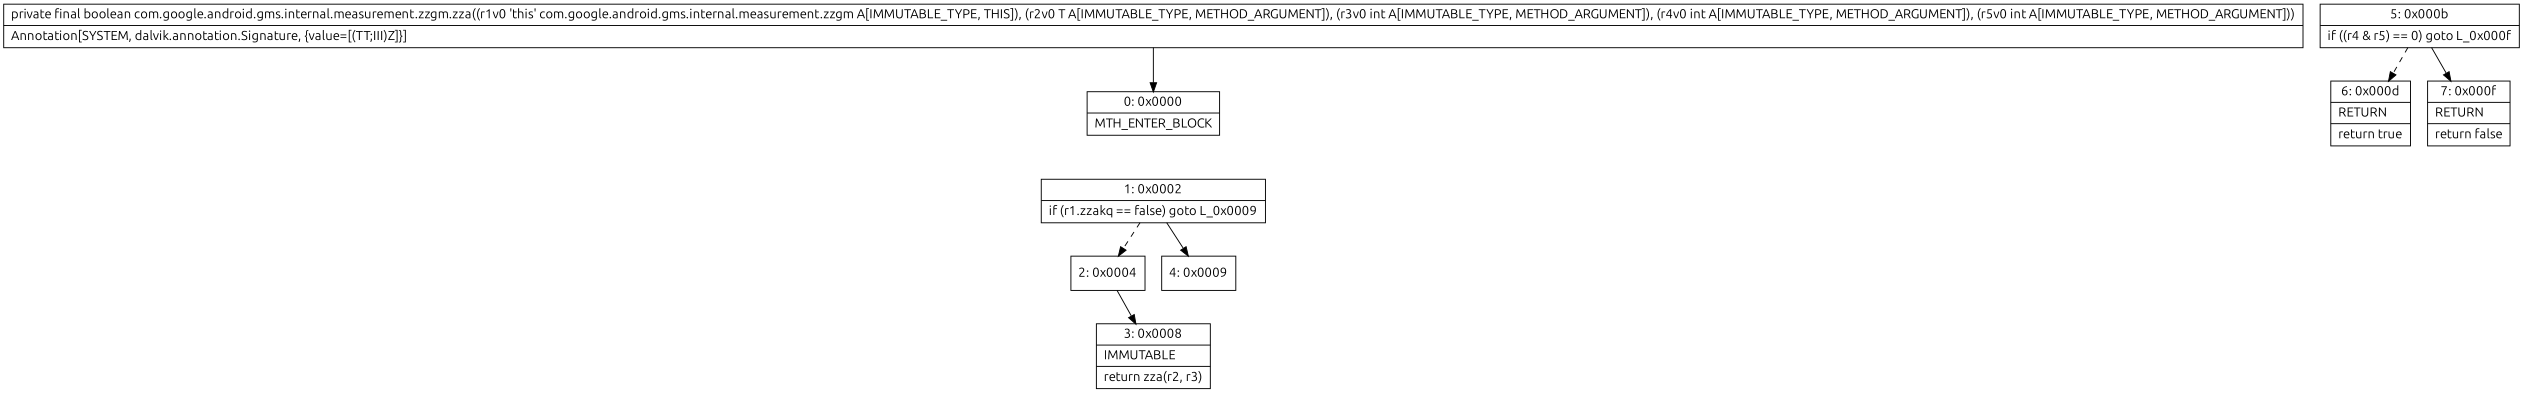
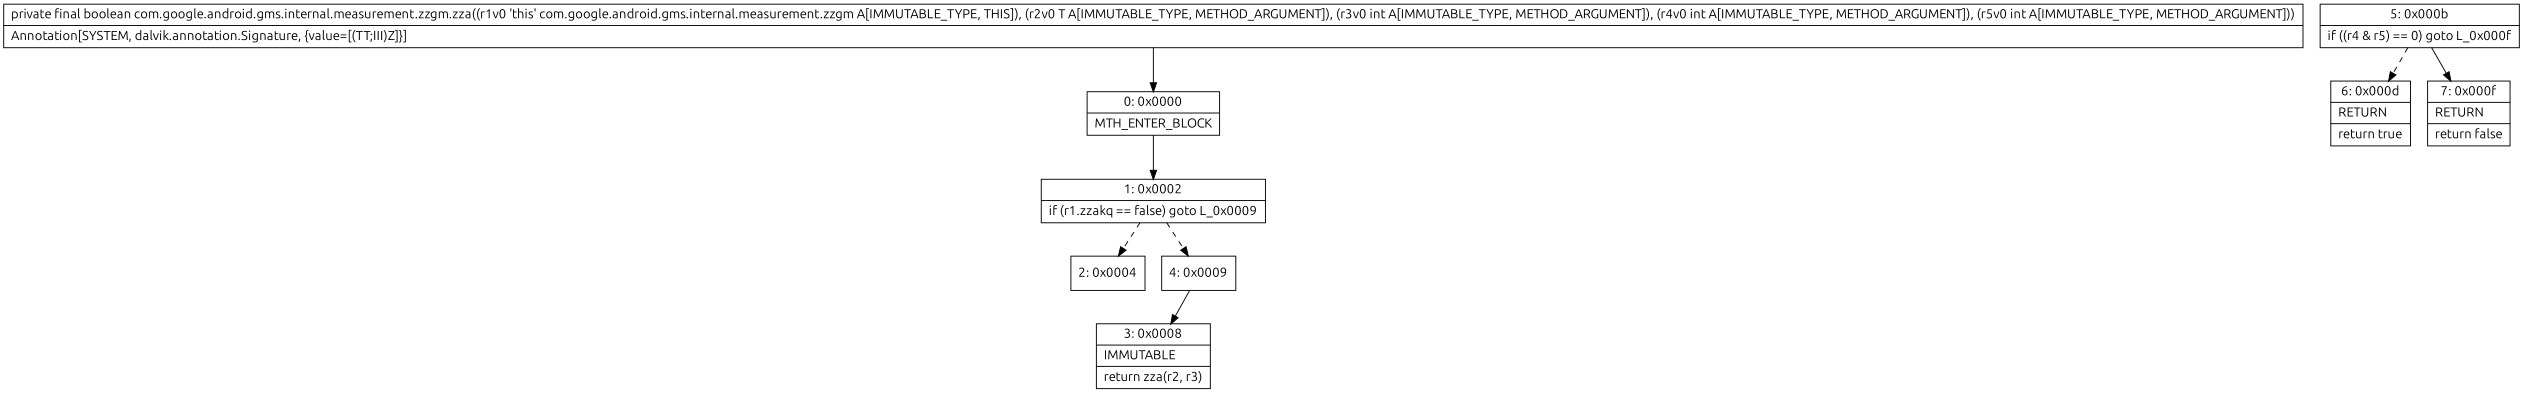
none -> (1153, 153)
(1175, 235) -> (1175, 235)
(1124, 303) -> (1183, 303)
